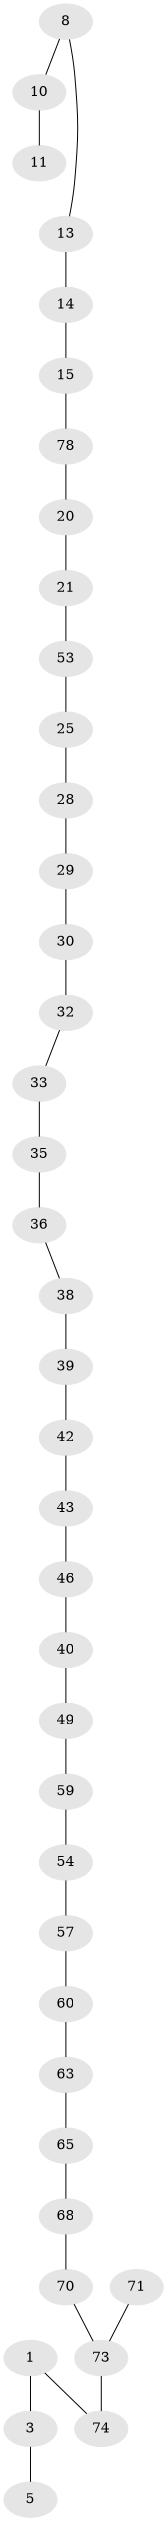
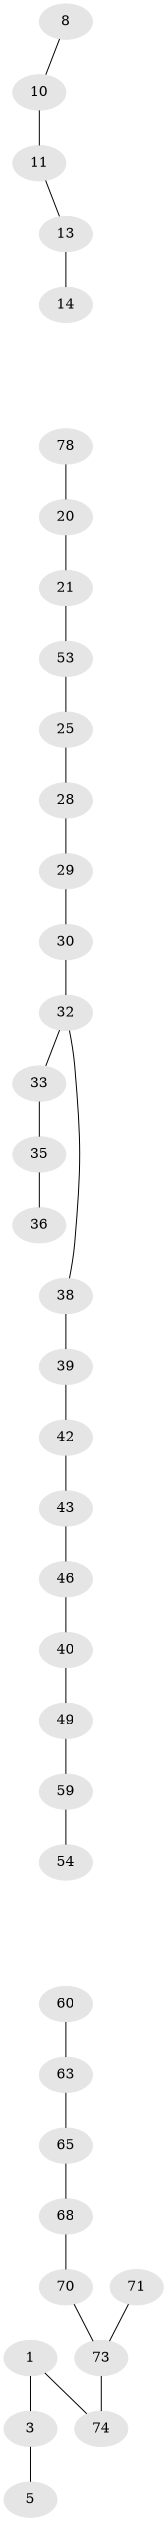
(78, 128) -> (53, 198)
(66, 376) -> none
(53, 1260) -> (80, 1154)
(66, 1933) -> none
